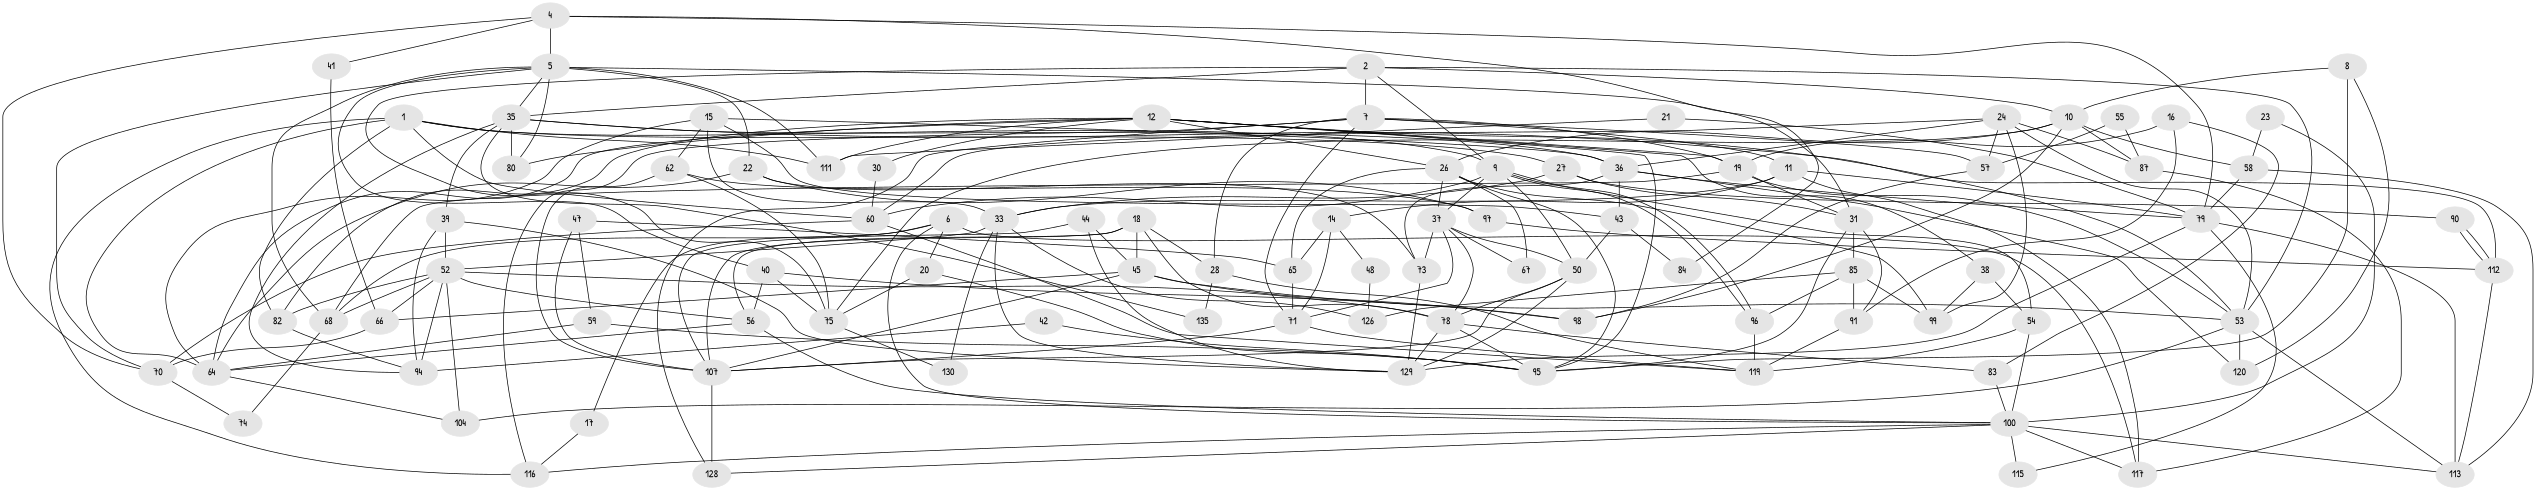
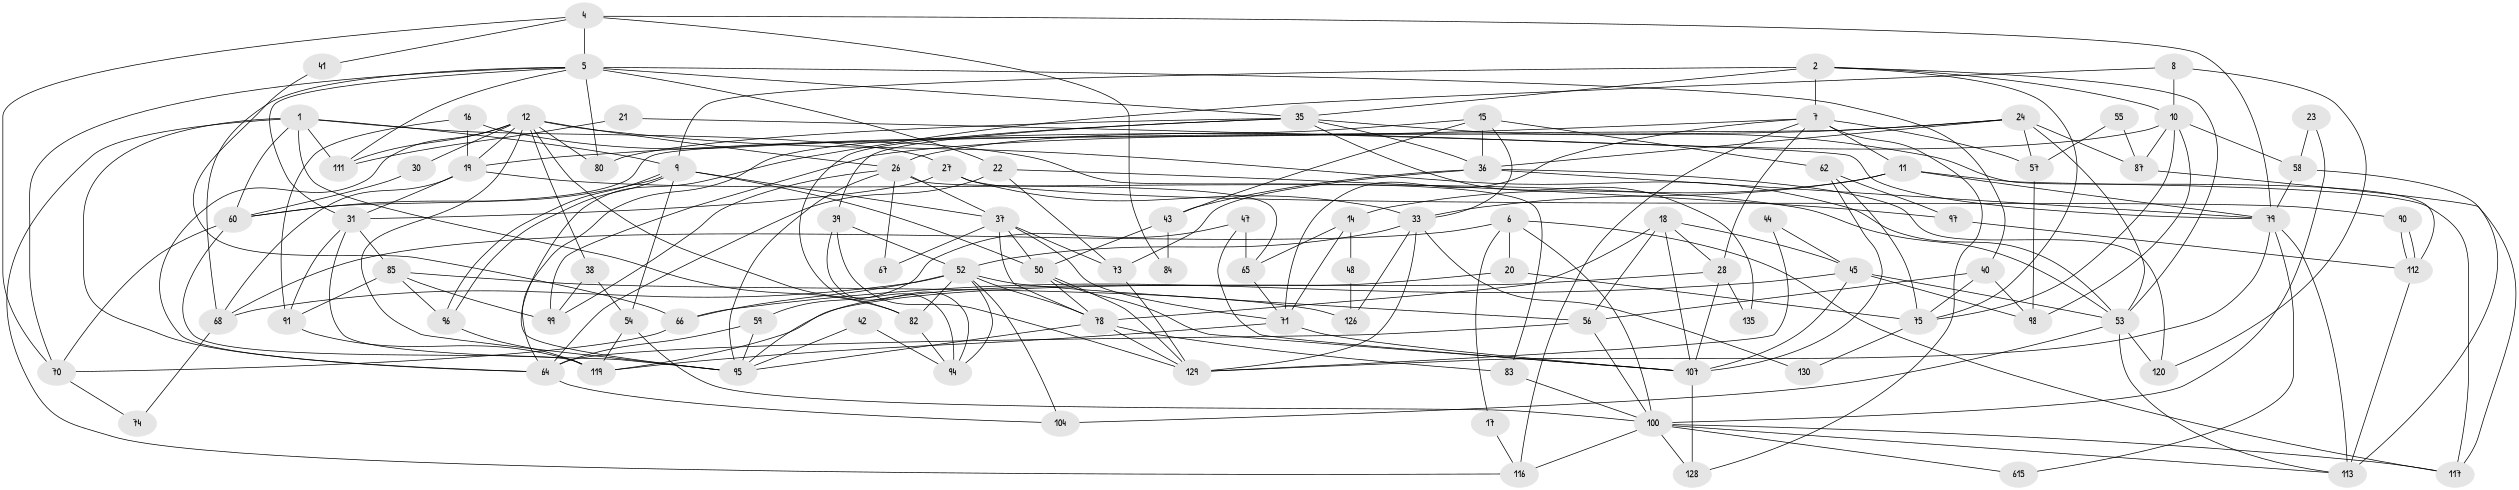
(823, 238) -> (1707, 322)
(2018, 475) -> (2019, 475)
